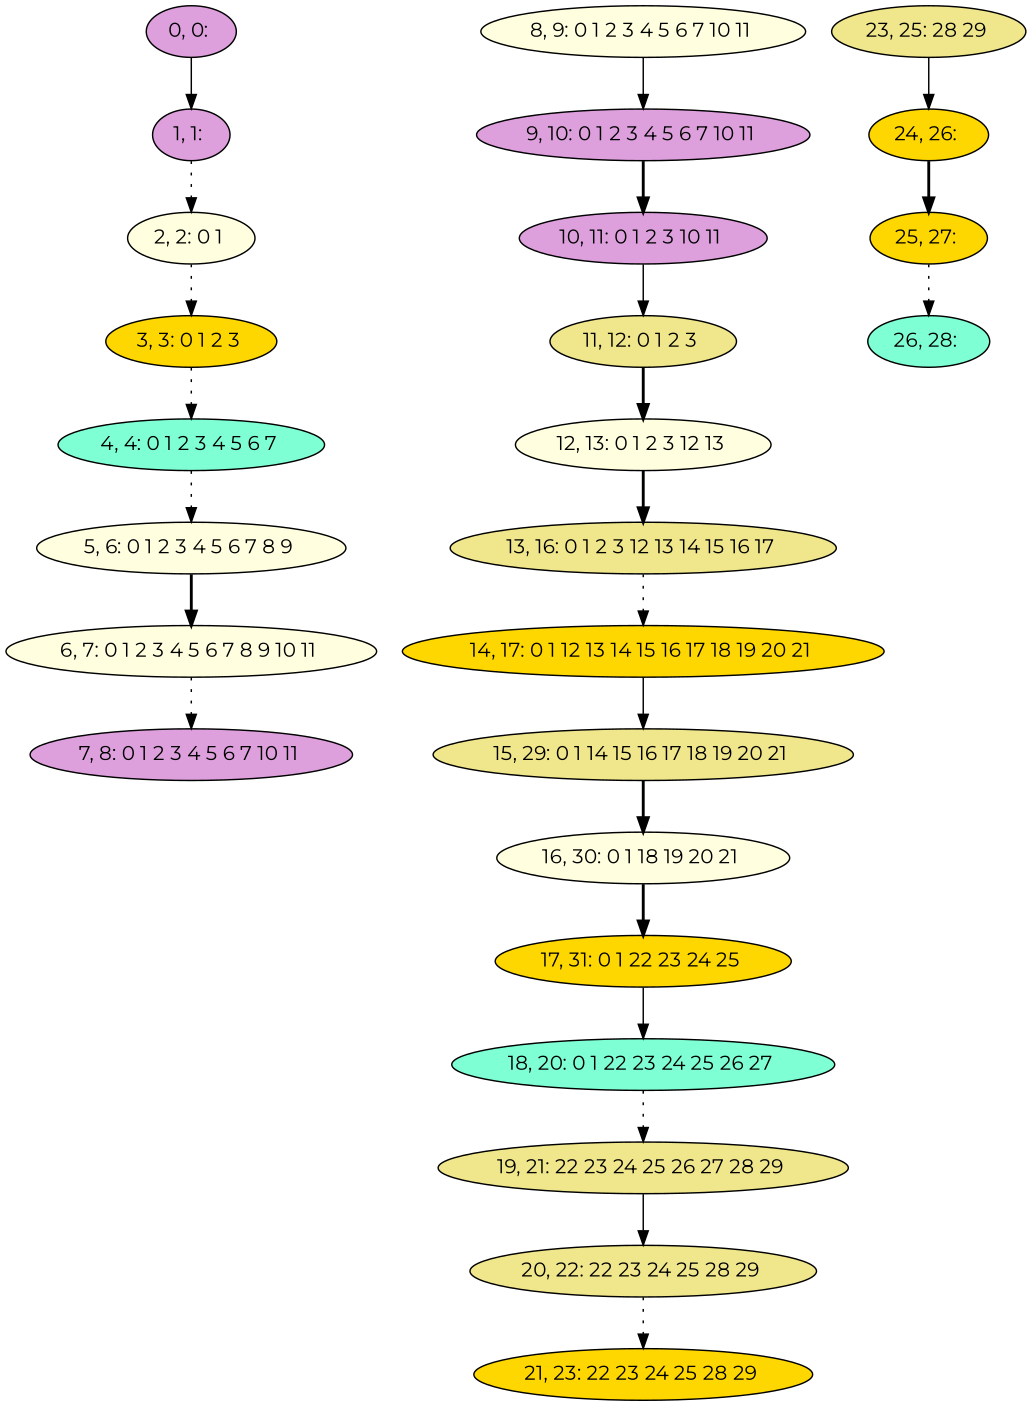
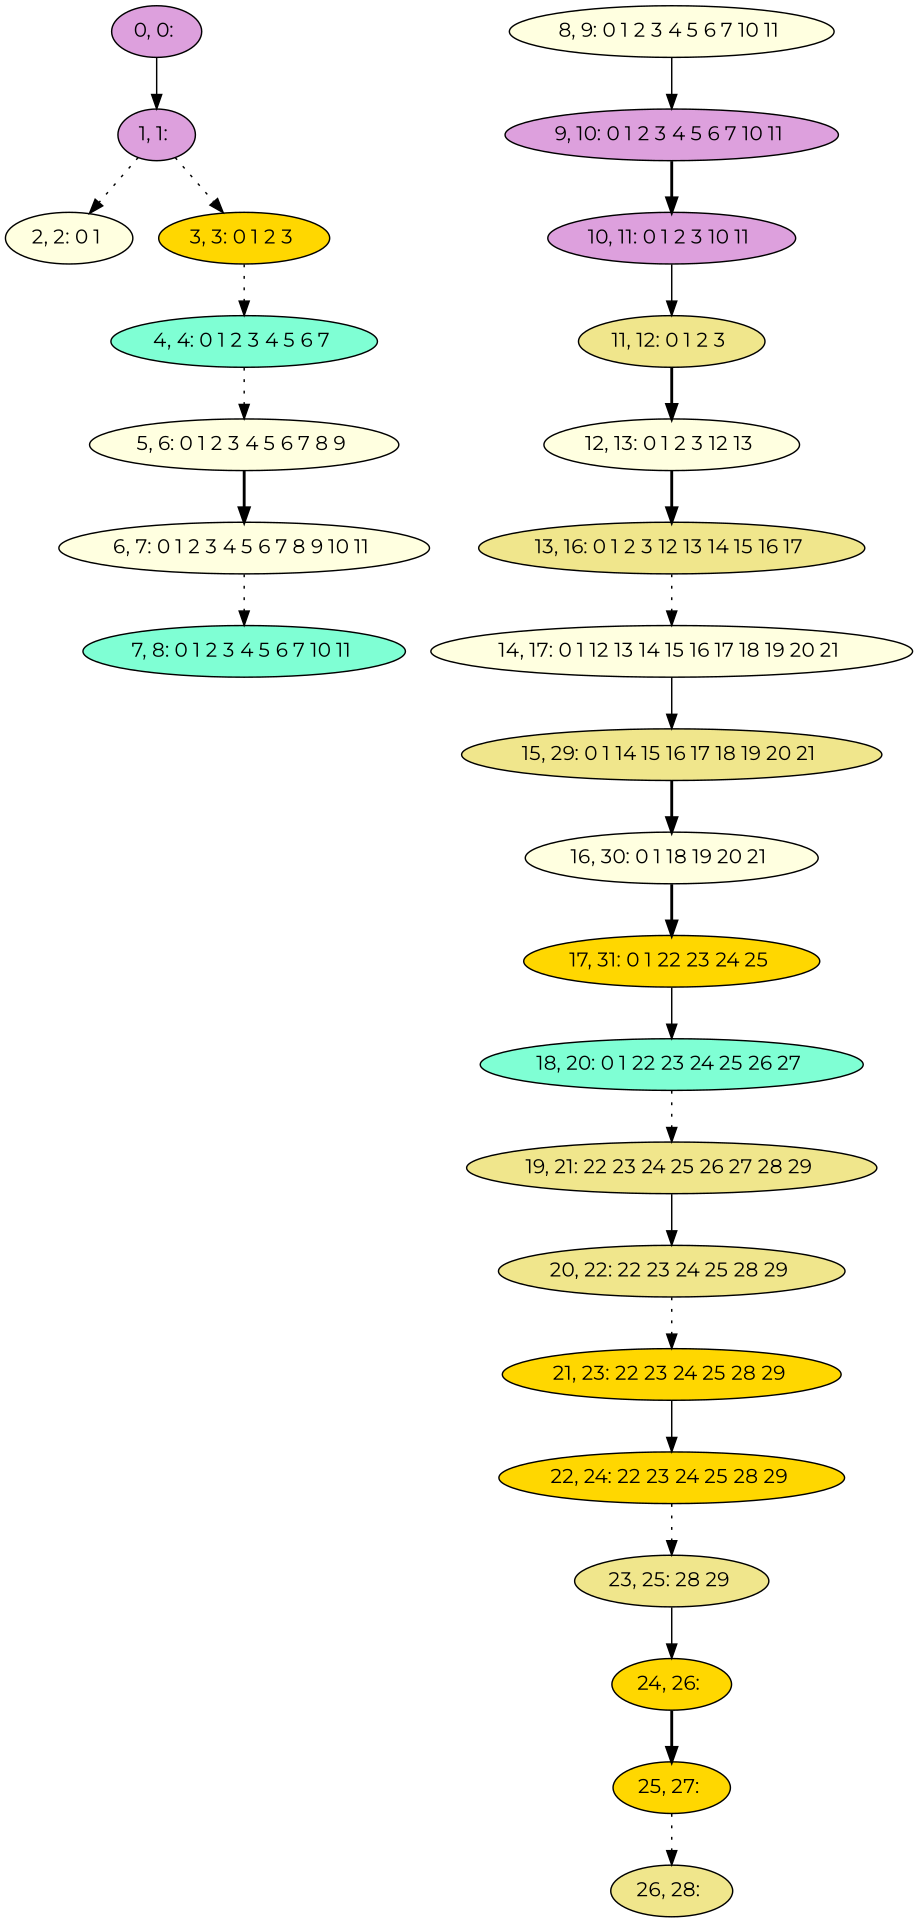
(191, 283) -> (194, 179)
(929, 341) -> (672, 1891)
(643, 651) -> (672, 651)
(191, 755) -> (244, 651)
none -> (672, 1478)
